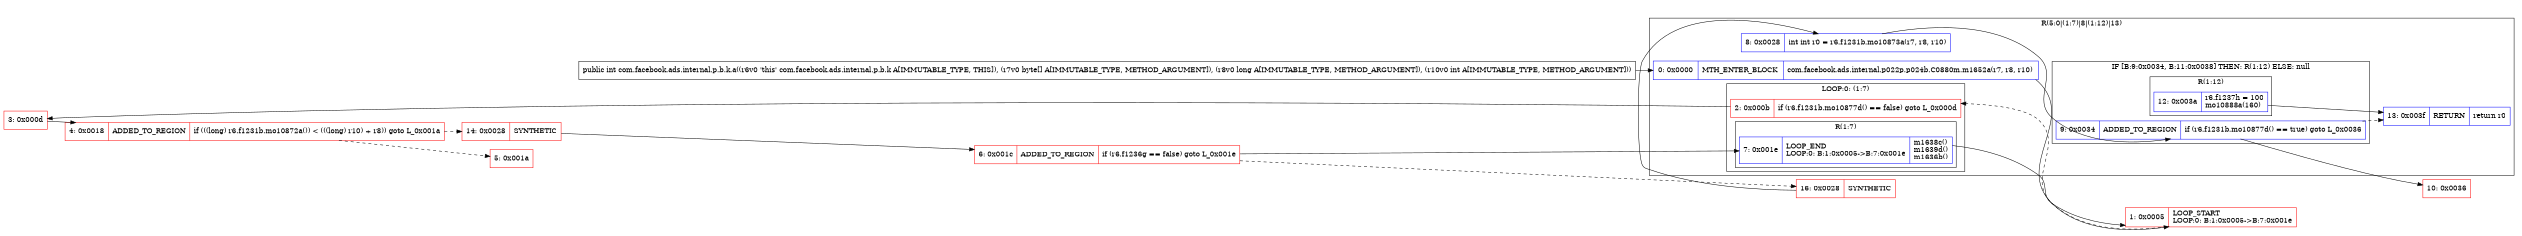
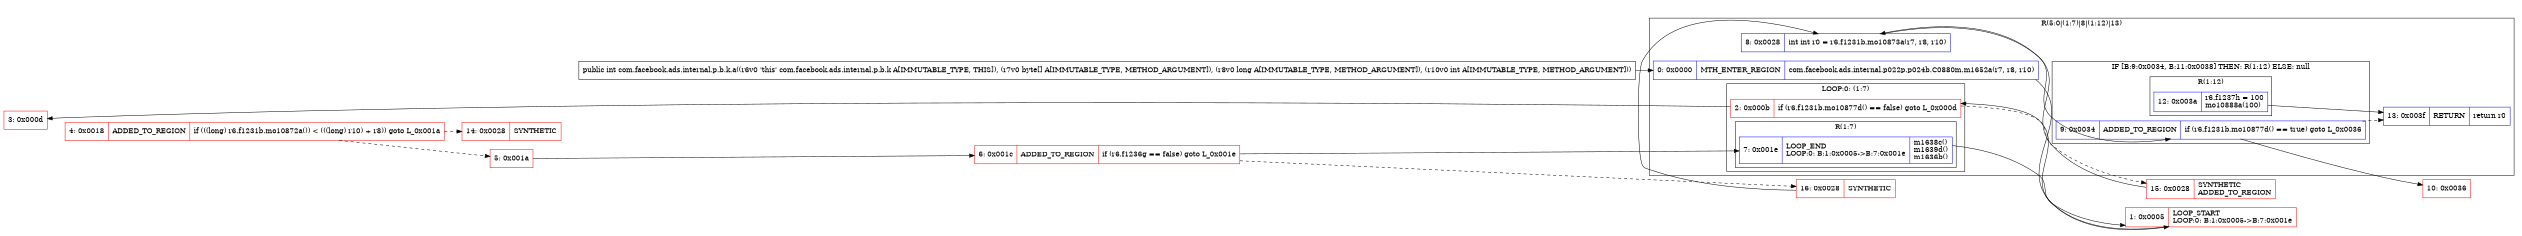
(1740, 70) -> (1741, 70)
(2233, 105) -> (2233, 105)
(59, 122) -> none
(765, 141) -> (751, 157)
(2044, 170) -> (2044, 170)
none -> (2211, 189)
